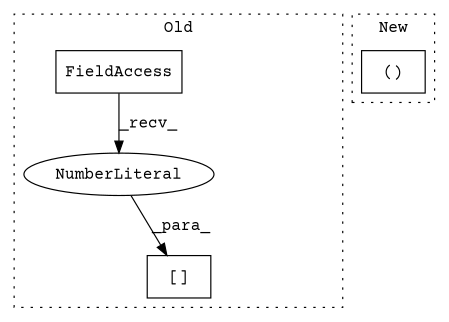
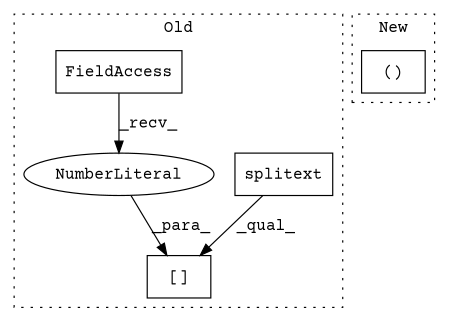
none -> (284, 174)
